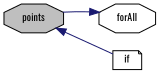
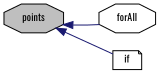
(76, 12) -> (86, 25)
